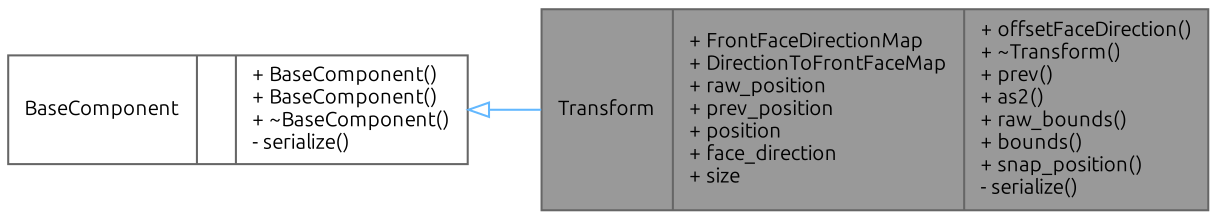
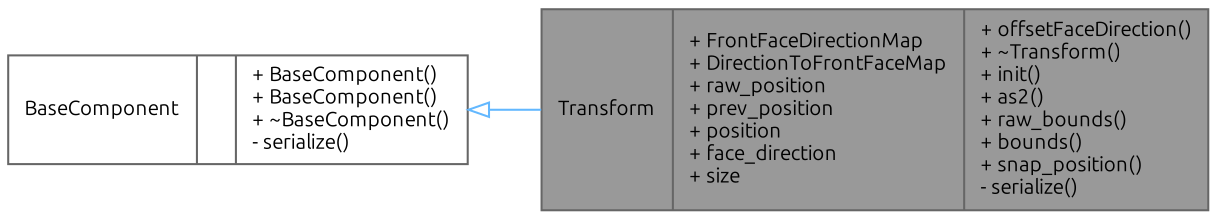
(1017, 75) -> (1011, 75)
